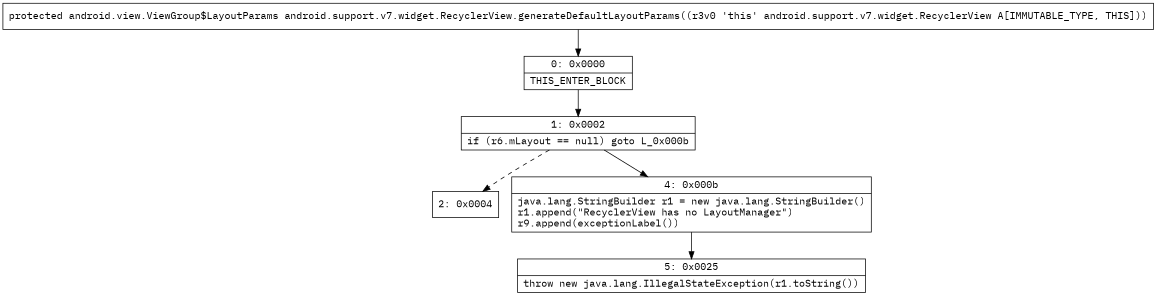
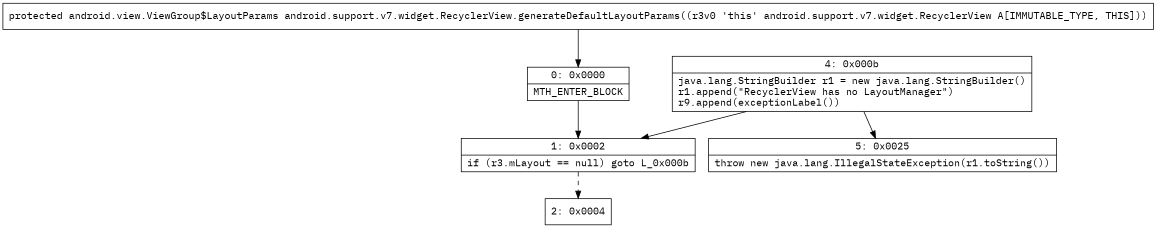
(578, 81) -> (578, 92)
(578, 141) -> (578, 163)
(623, 161) -> (697, 124)
